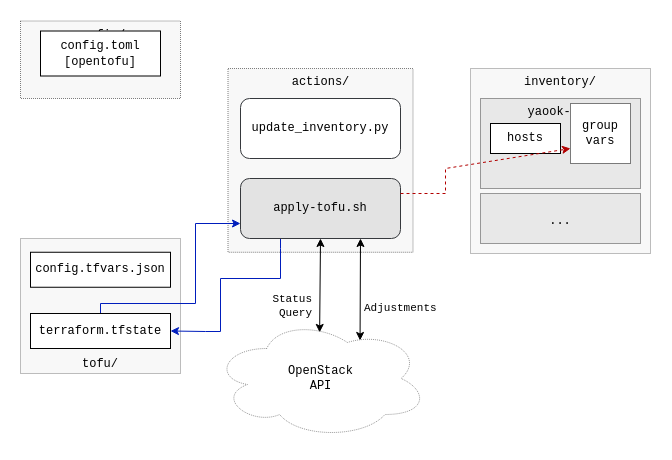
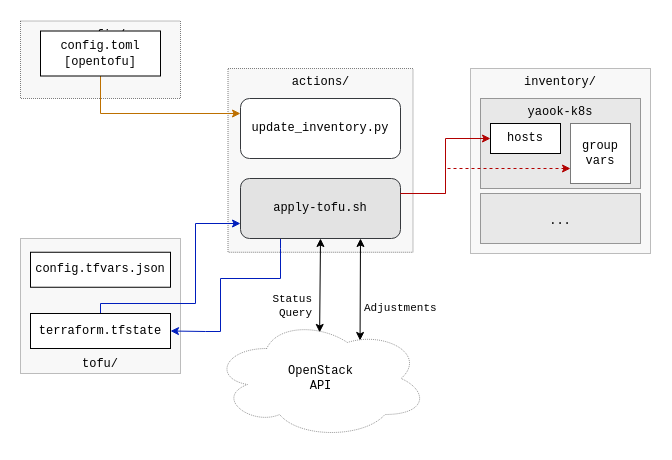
none -> (149, 114)
(601, 134) -> (601, 154)
none -> (451, 139)
